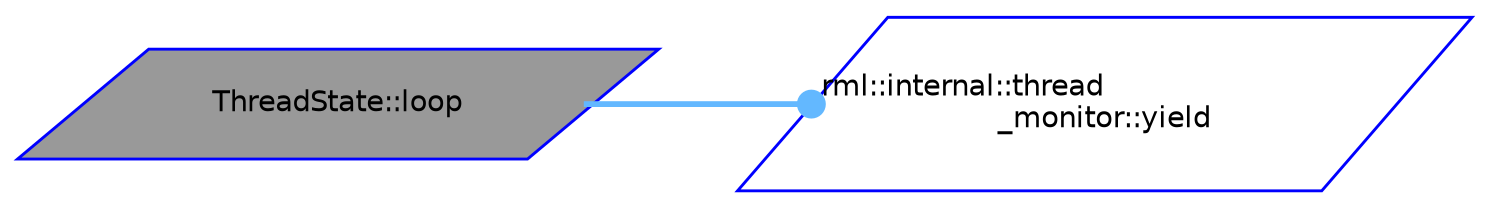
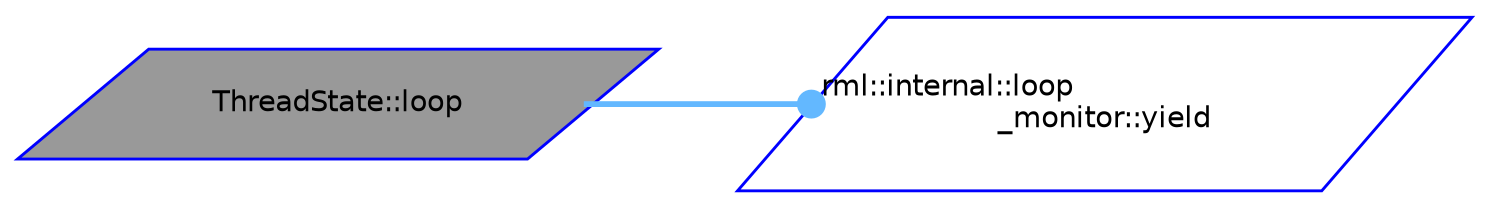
(1105, 104) -> (1105, 104)
